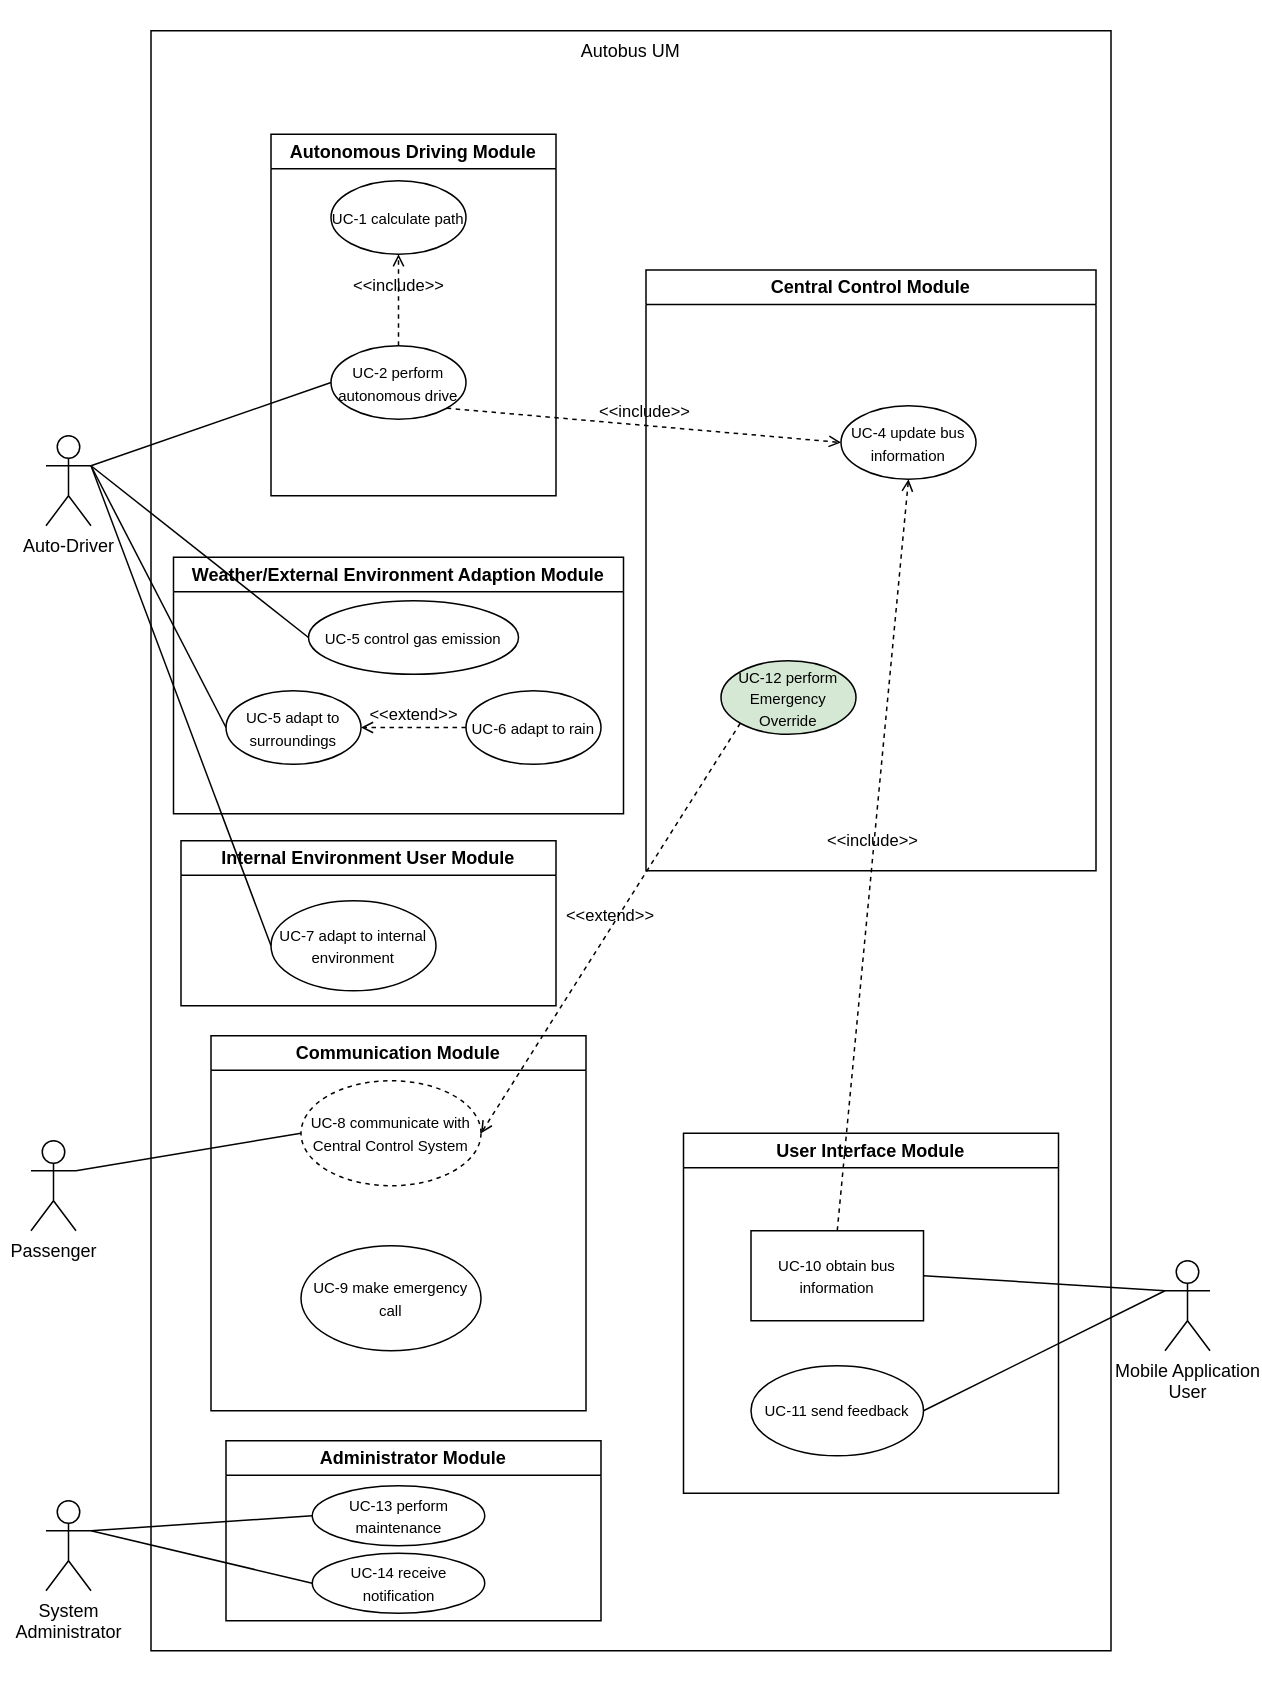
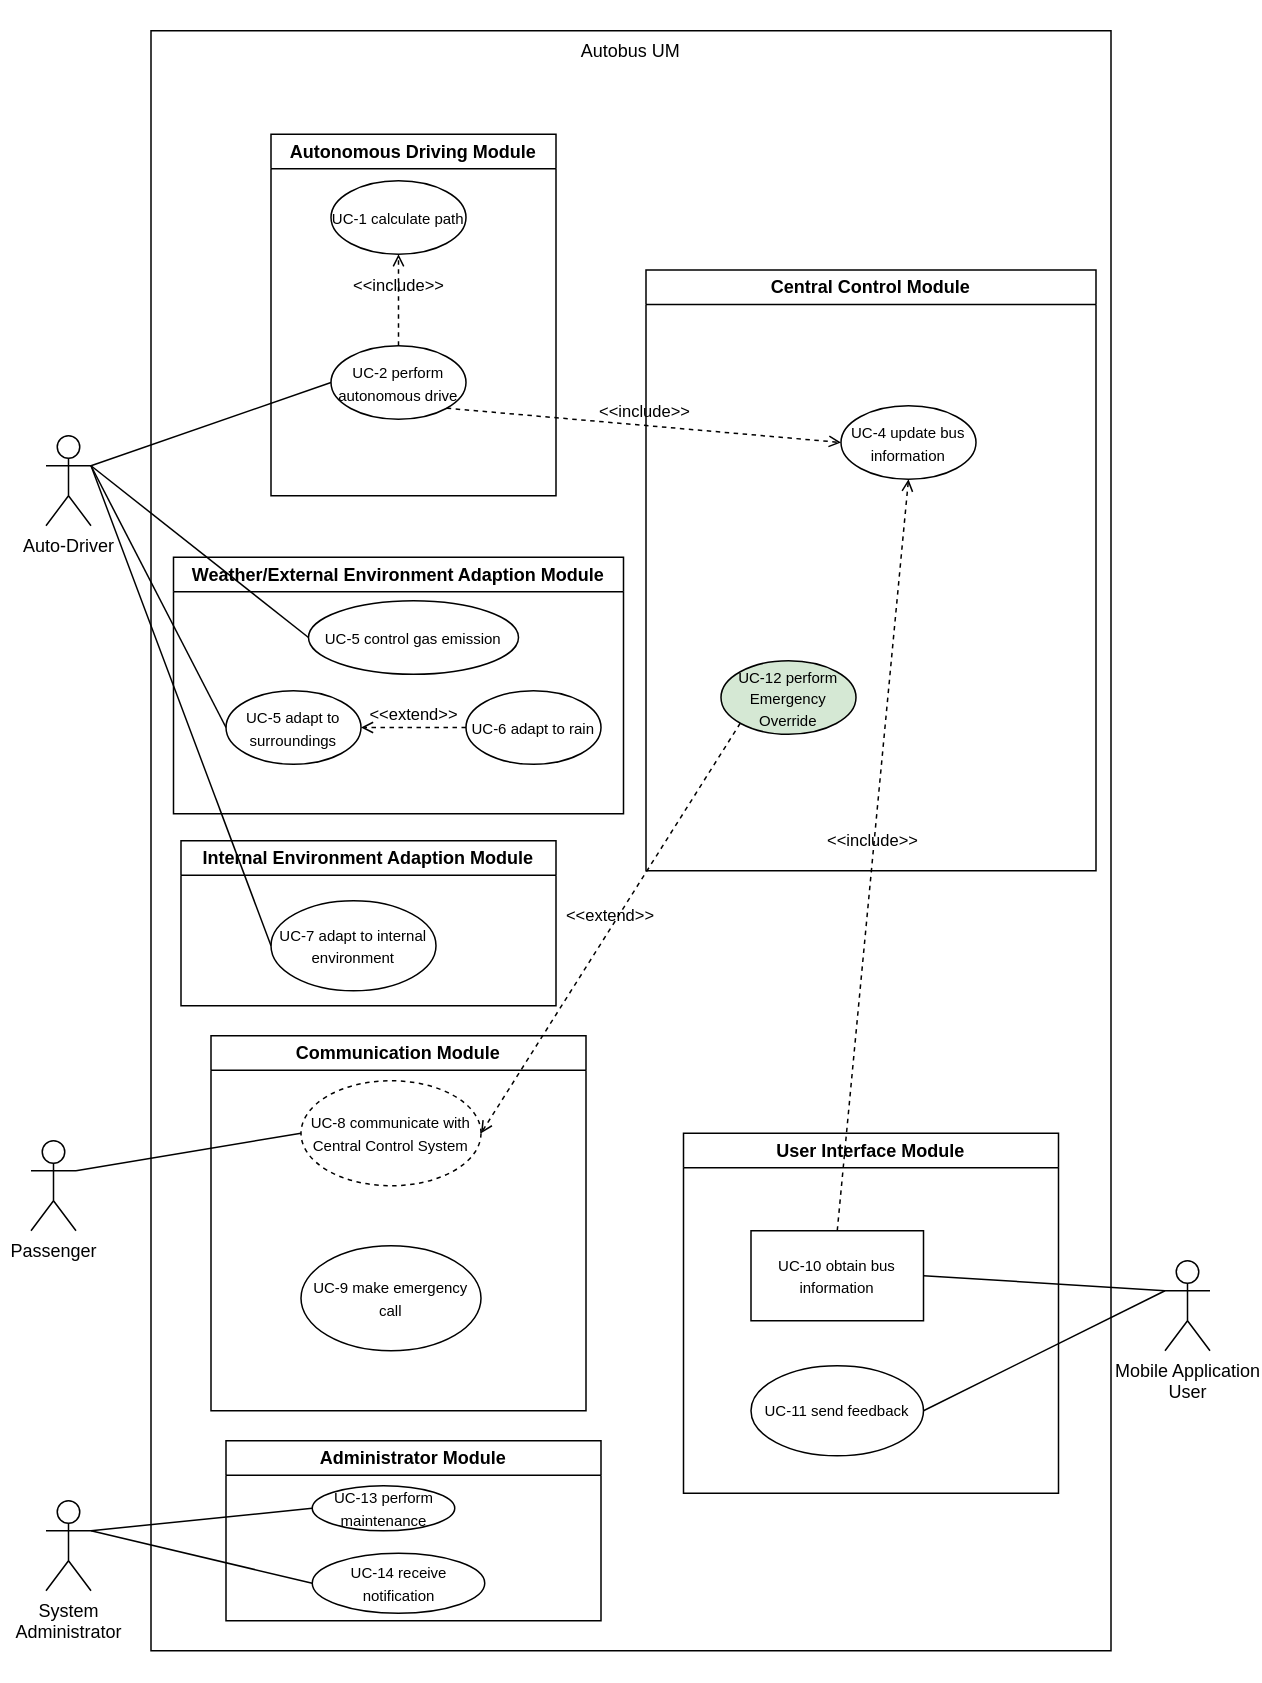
(368, 859) -> (368, 859)
(398, 1516) -> (383, 1508)
